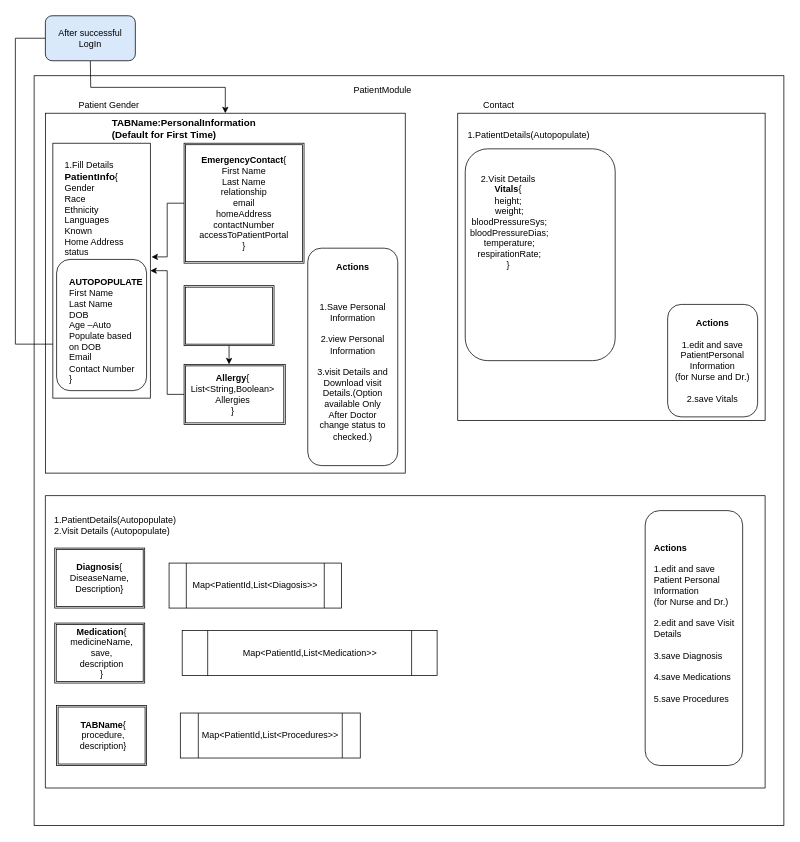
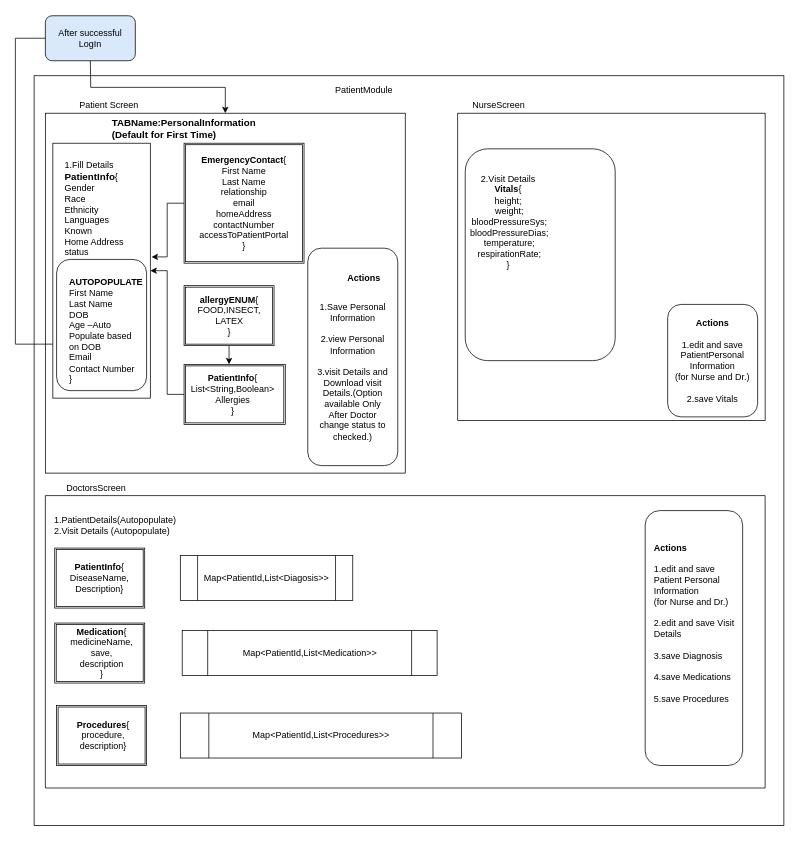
(383, 90) -> (364, 90)
(109, 105) -> (109, 105)
(499, 105) -> (499, 105)
(529, 135) -> none
(353, 267) -> (364, 278)
none -> (229, 315)
(233, 394) -> (233, 394)
none -> (96, 488)
(100, 578) -> (100, 578)
(255, 585) -> (267, 578)
(104, 735) -> (104, 735)
(270, 735) -> (321, 735)
